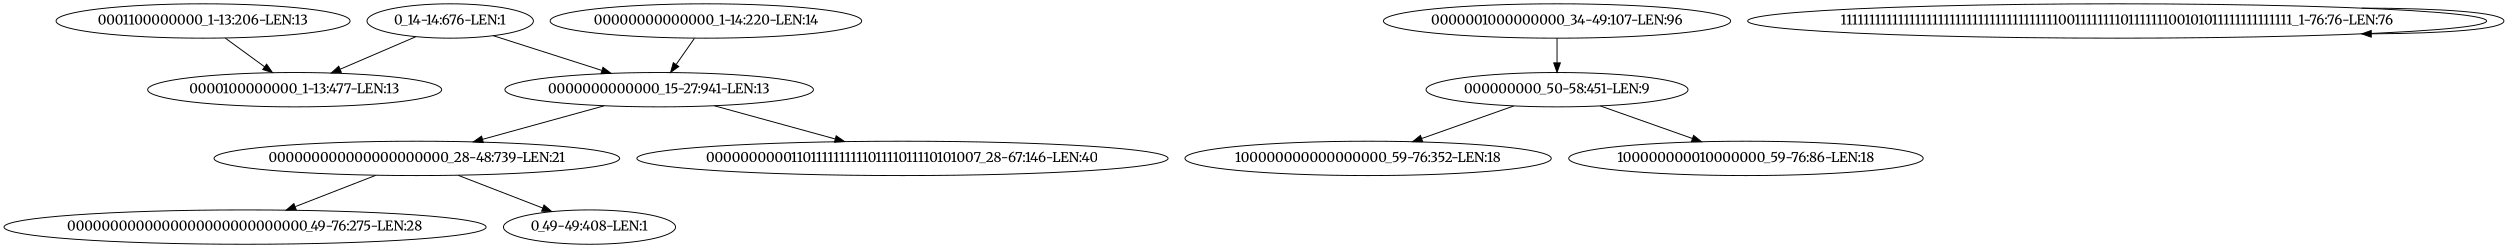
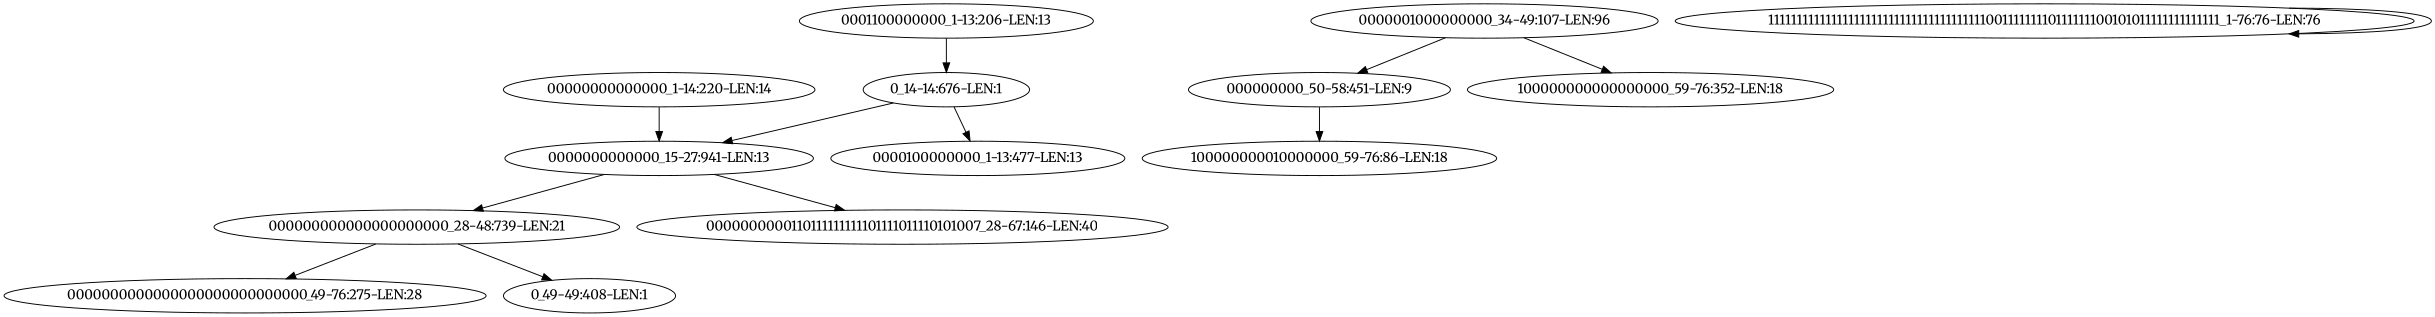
(245, 52) -> (946, 51)
(1468, 122) -> (1563, 54)
